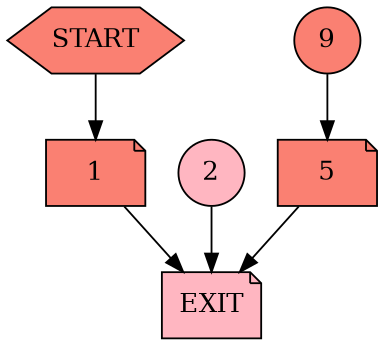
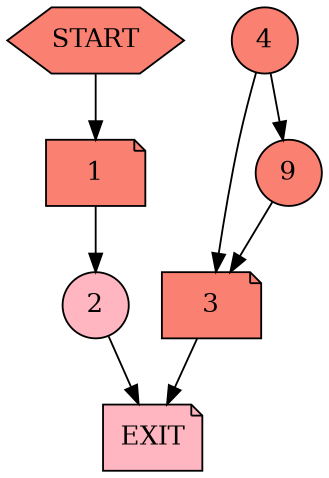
none -> (265, 40)
(327, 173) -> (212, 305)
(148, 232) -> (96, 230)
